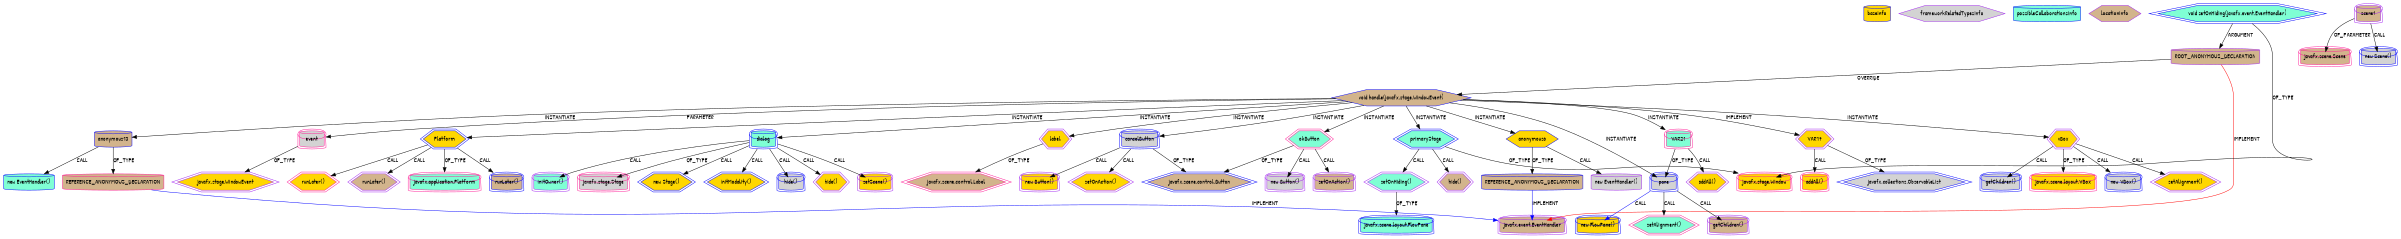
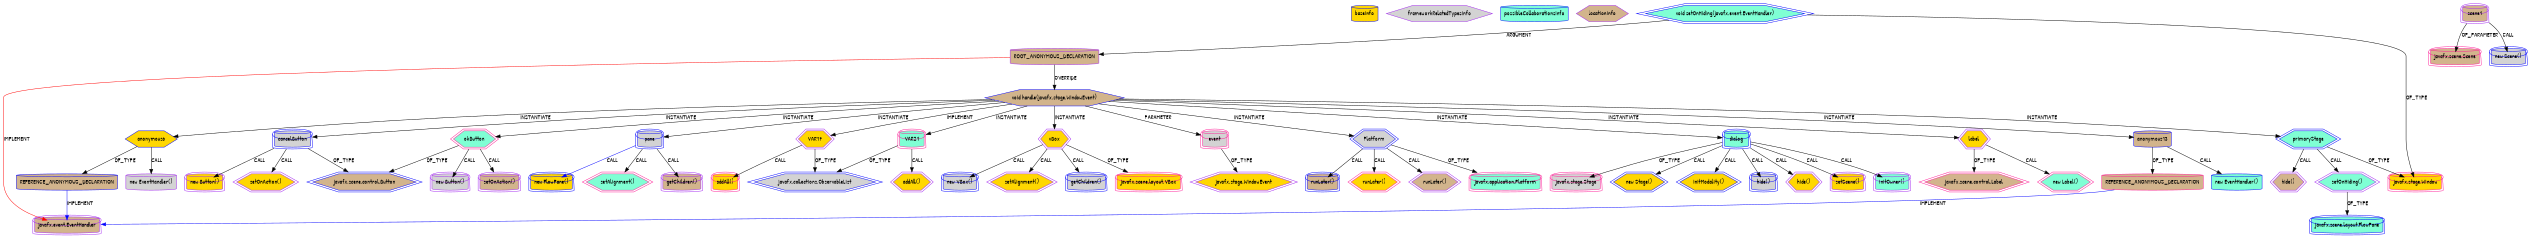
(445, 139) -> (1374, 139)
(1671, 161) -> (869, 158)
none -> (2066, 182)
